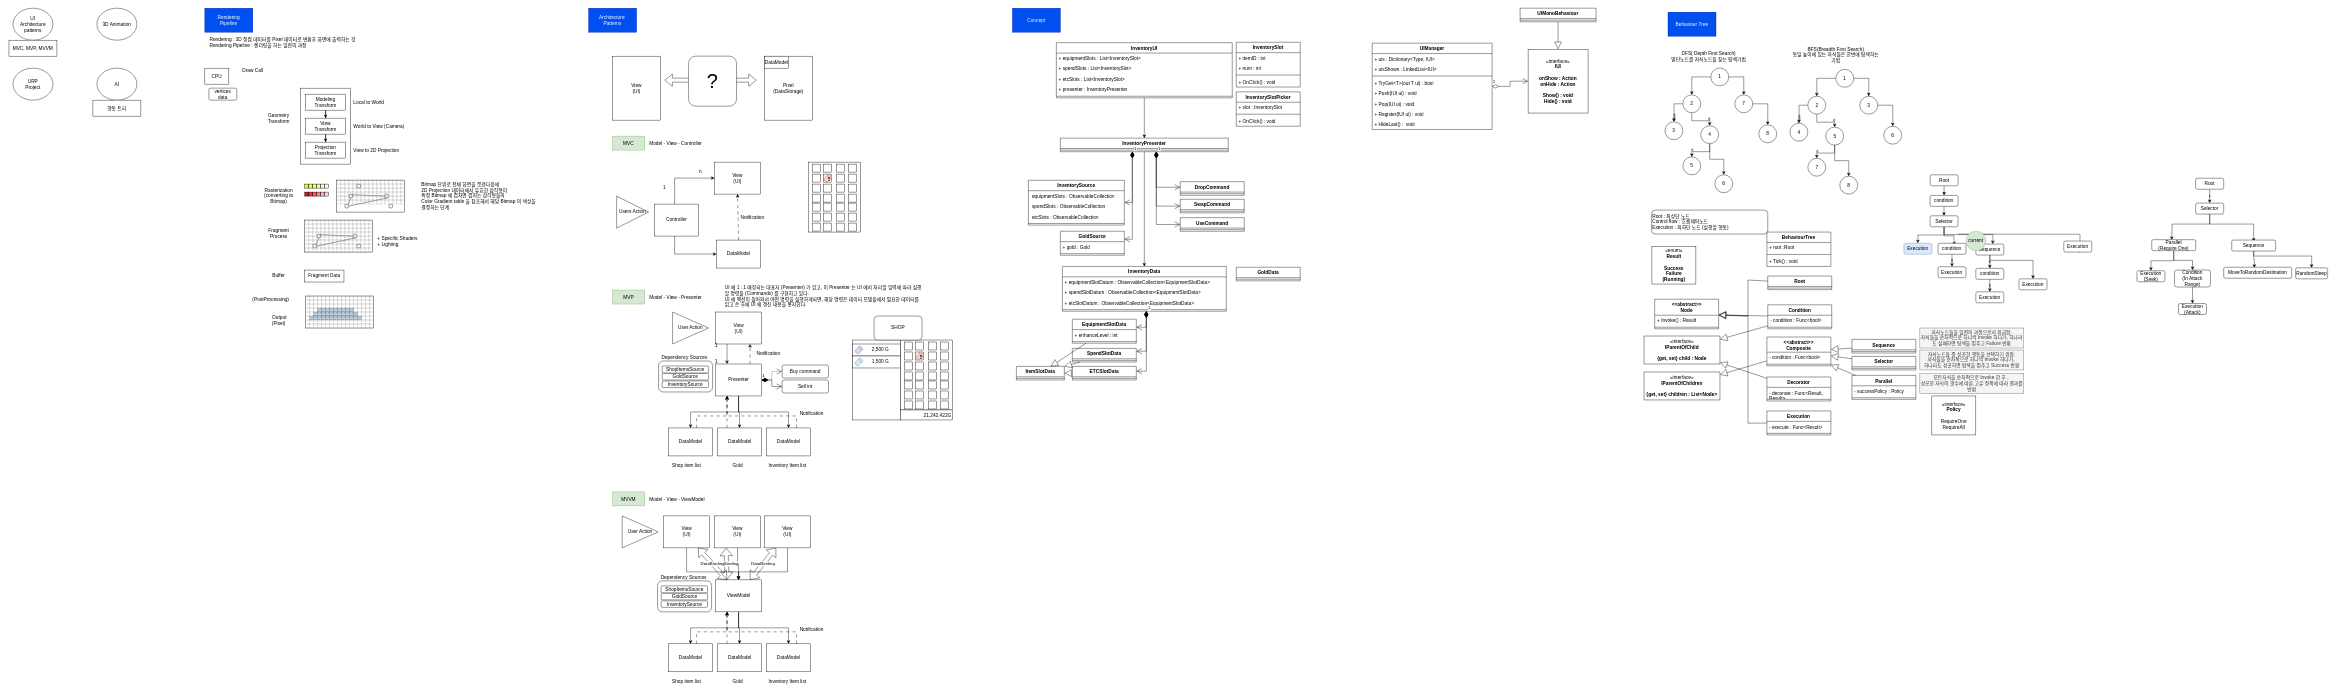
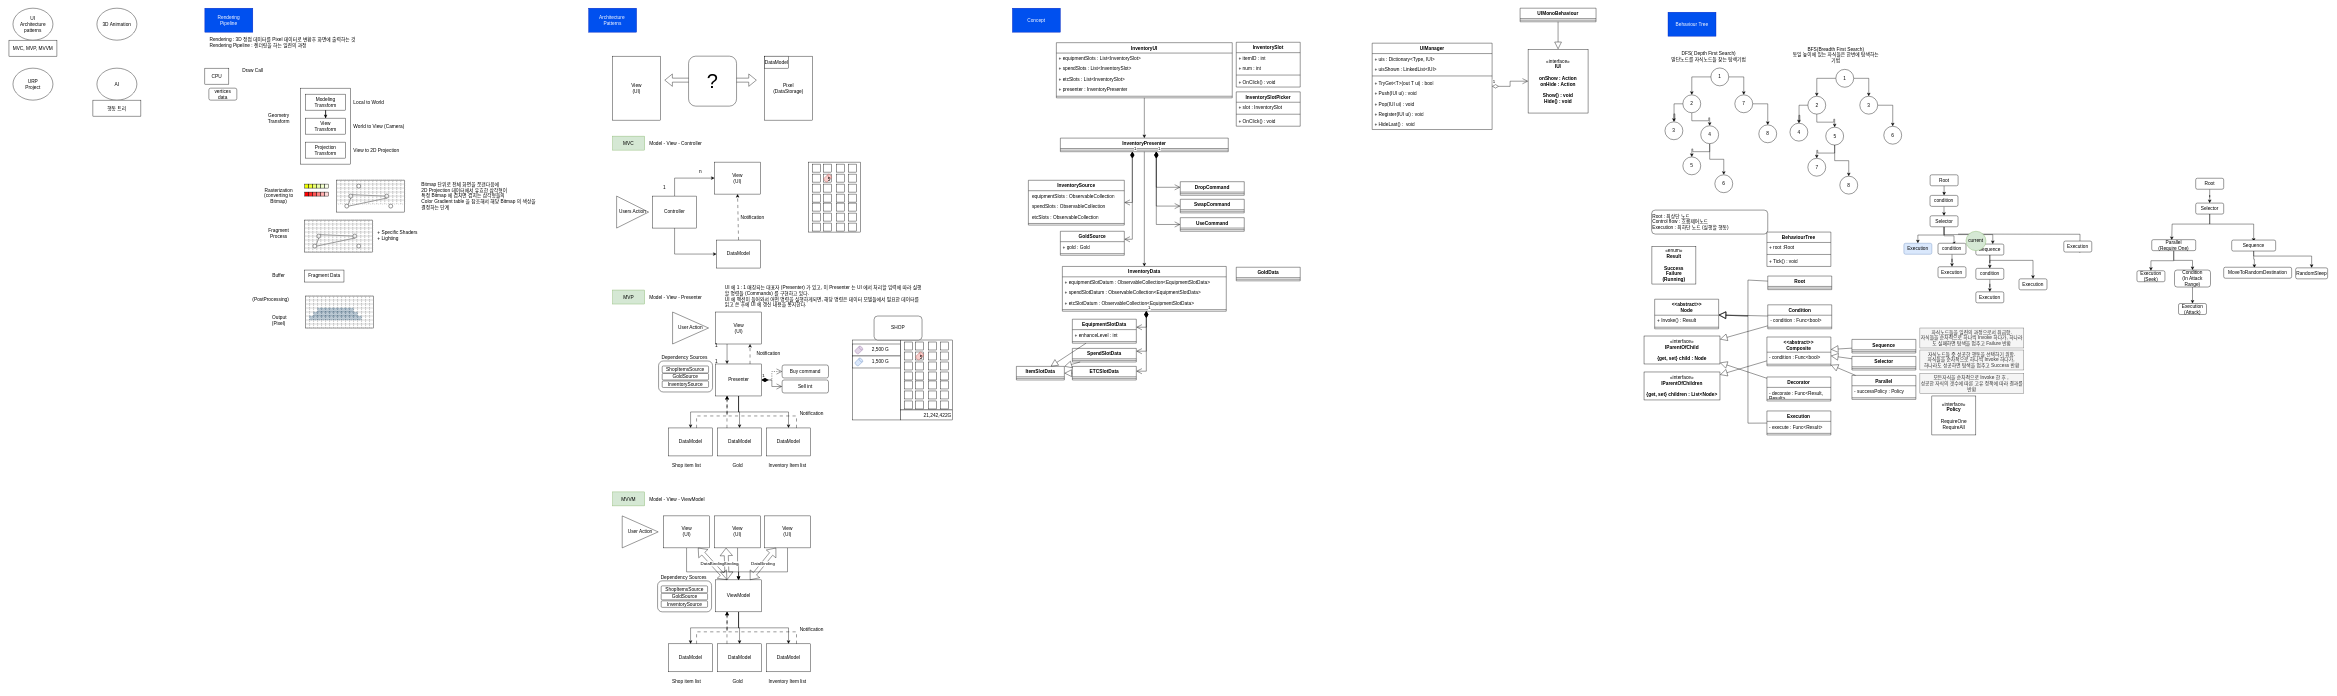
(325, 140) -> none
(676, 220) -> (674, 212)
(410, 242) -> (410, 236)
